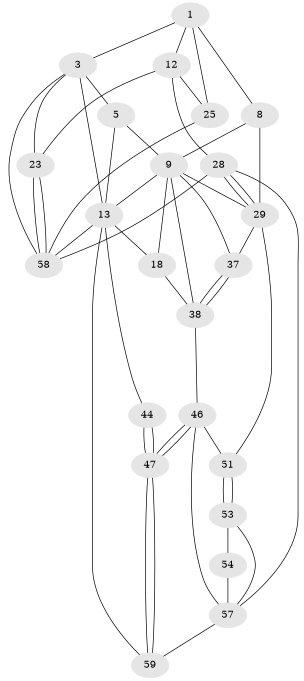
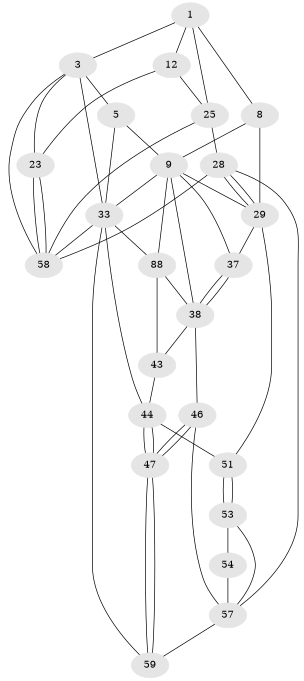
(182, 120) -> (214, 136)
(104, 215) -> (104, 215)
(157, 265) -> (157, 265)
none -> (157, 365)
(213, 440) -> (188, 440)
